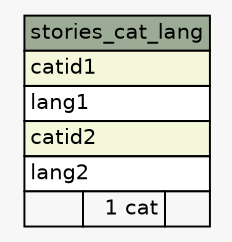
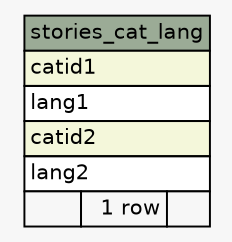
(132, 208) -> (131, 208)
